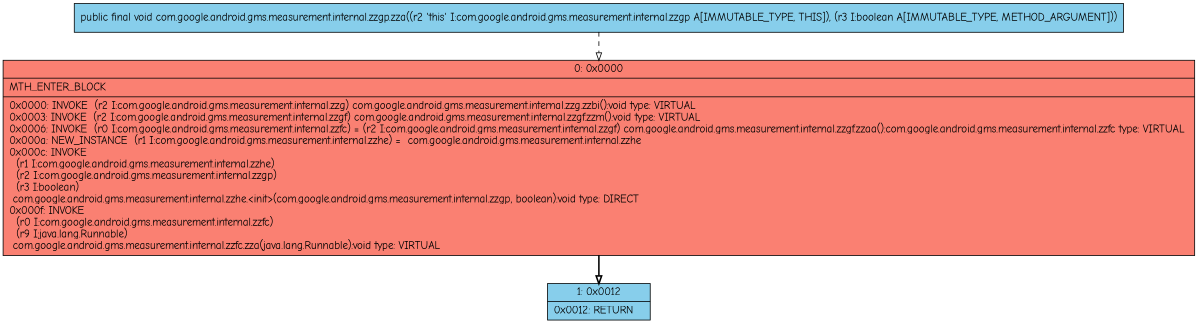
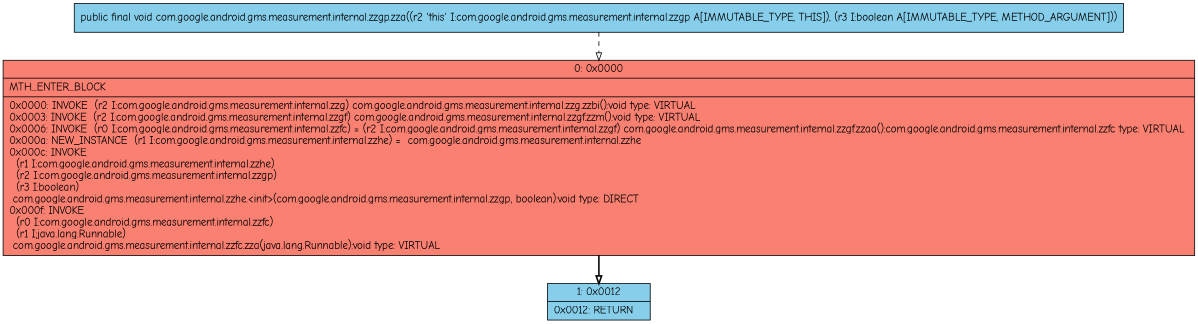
(68, 234) -> (68, 234)
